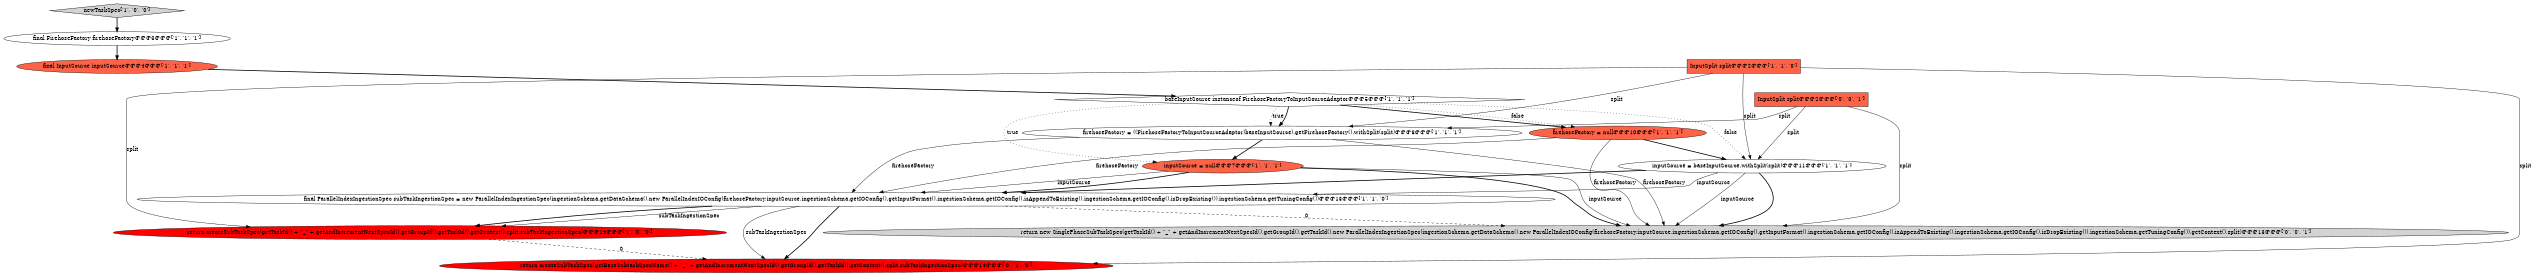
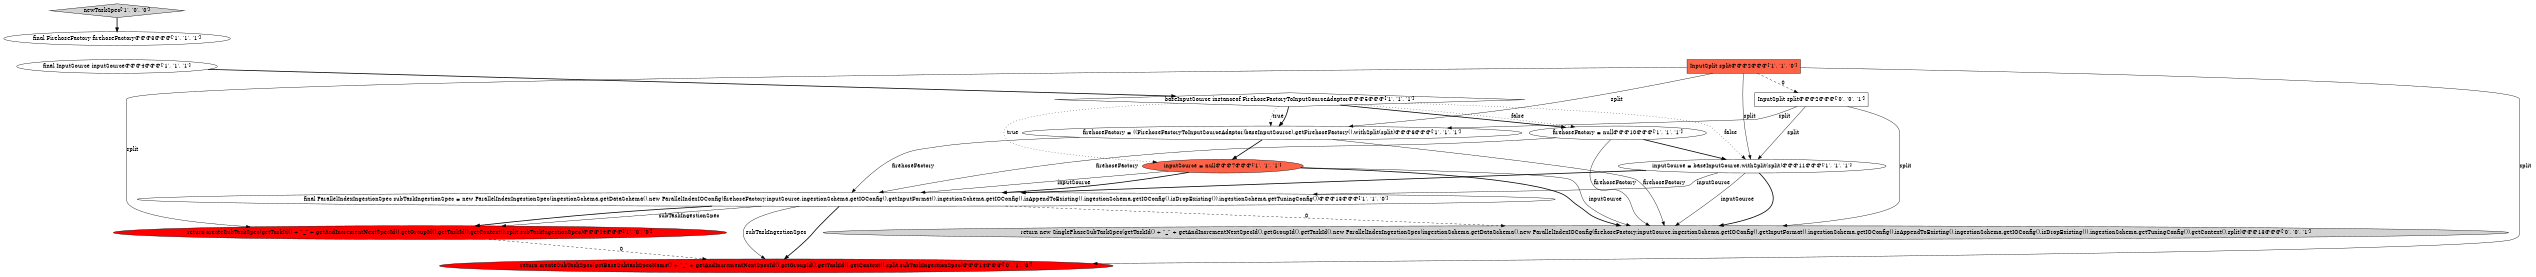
(117, 51) -> none
(117, 66) -> (117, 66)
none -> (1776, 82)
(1811, 100) -> (1811, 100)
(1618, 133) -> (1618, 133)
